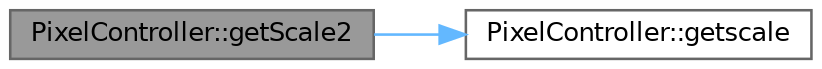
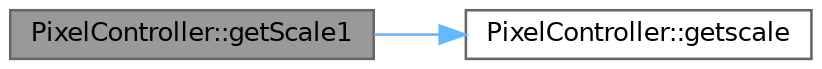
(192, 35) -> (192, 35)
